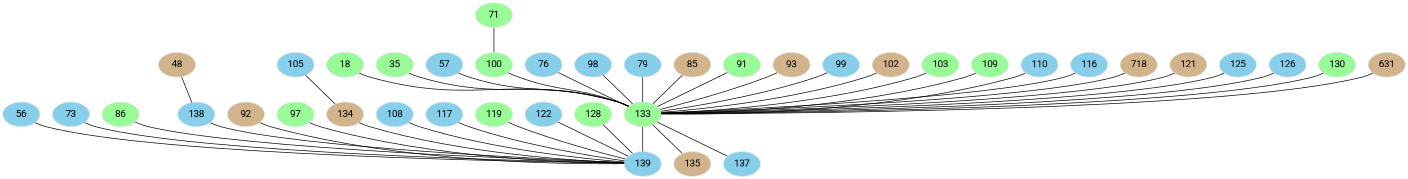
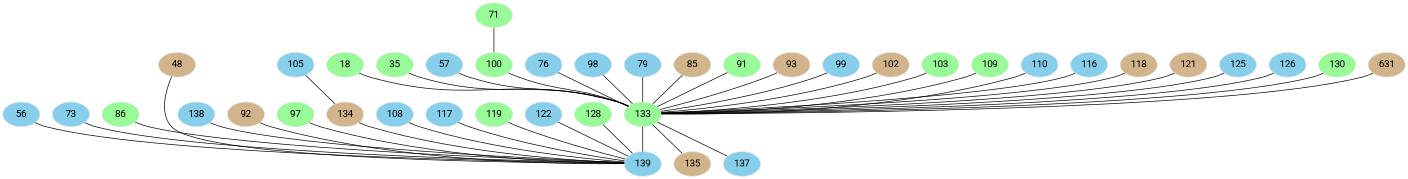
(1139, 65) -> (1139, 65)
(187, 90) -> (370, 157)
